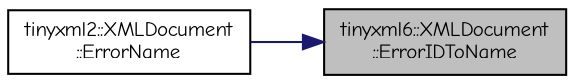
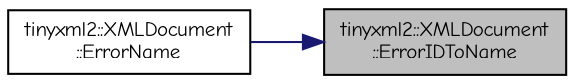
(445, 42) -> (445, 42)
